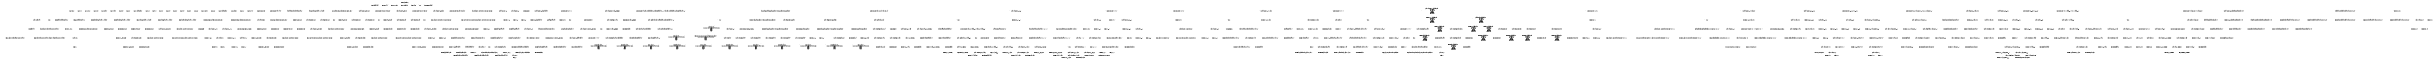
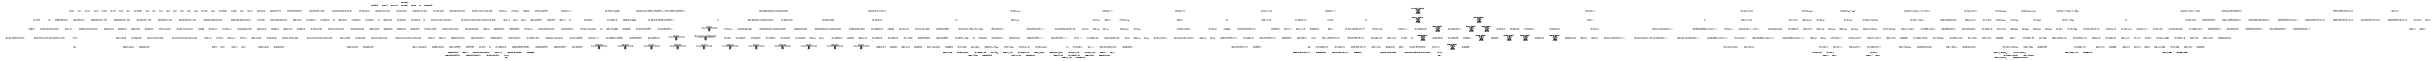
(446, 53) -> none
